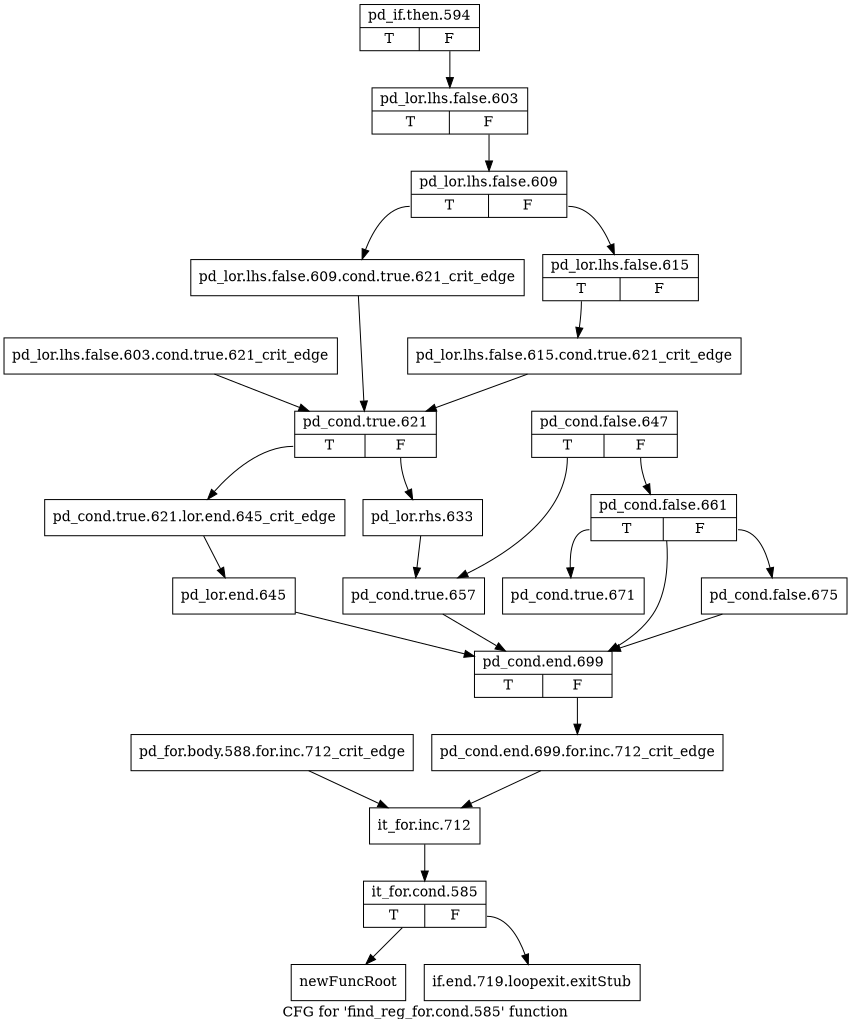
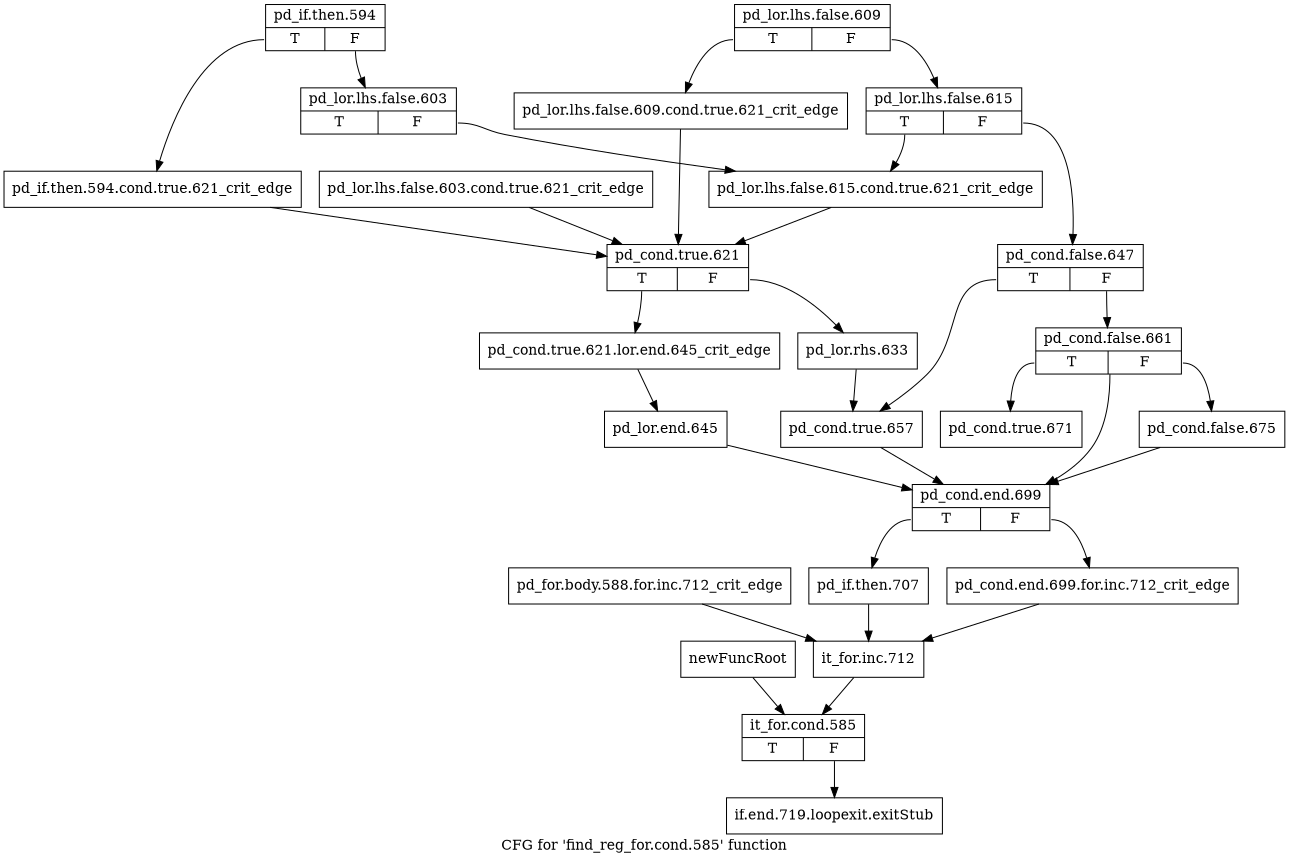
(489, 148) -> (591, 150)
none -> (1067, 167)
none -> (153, 189)
none -> (869, 586)
(388, 942) -> (765, 692)
